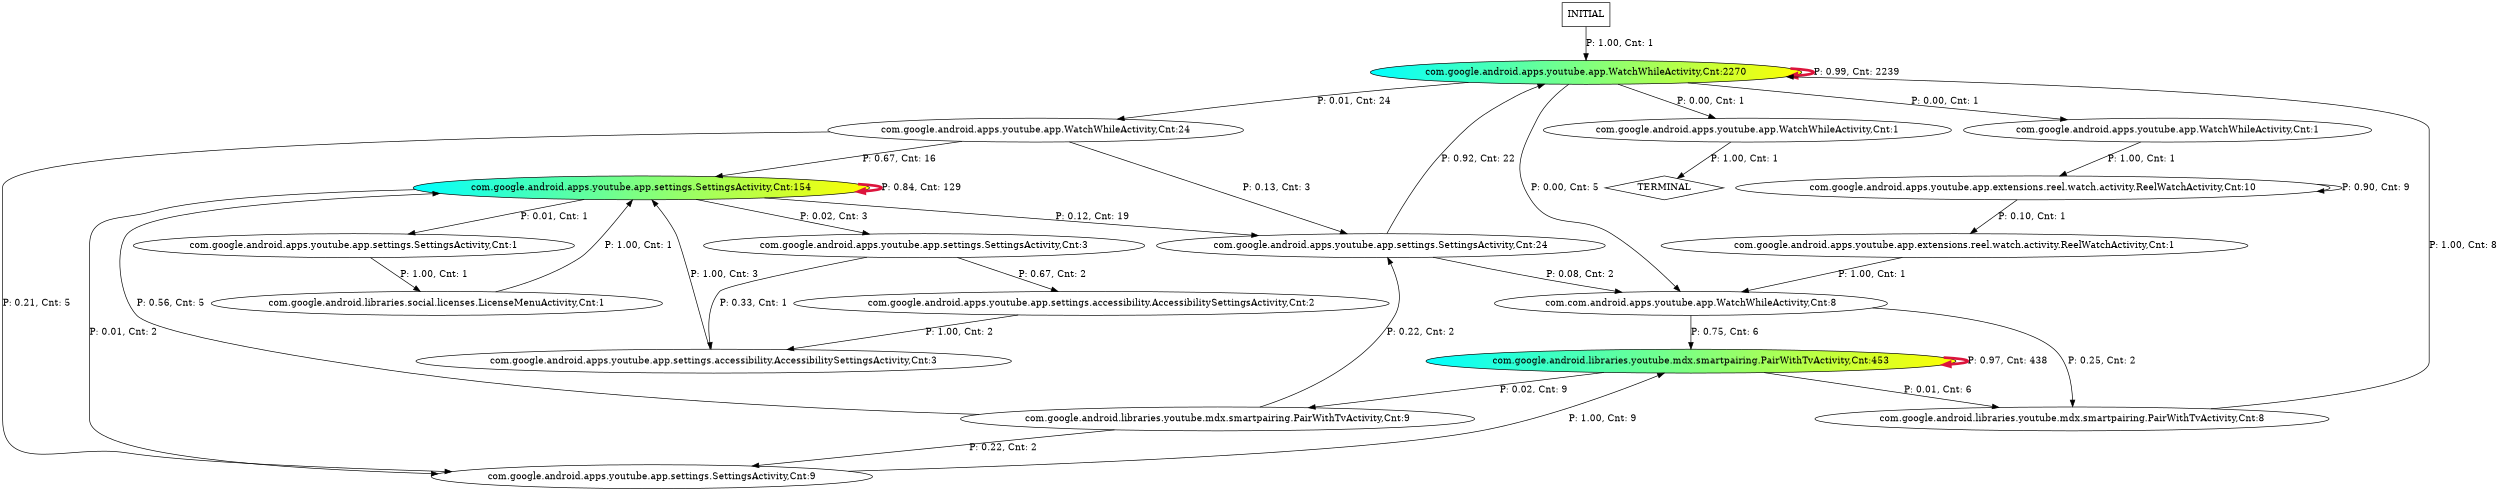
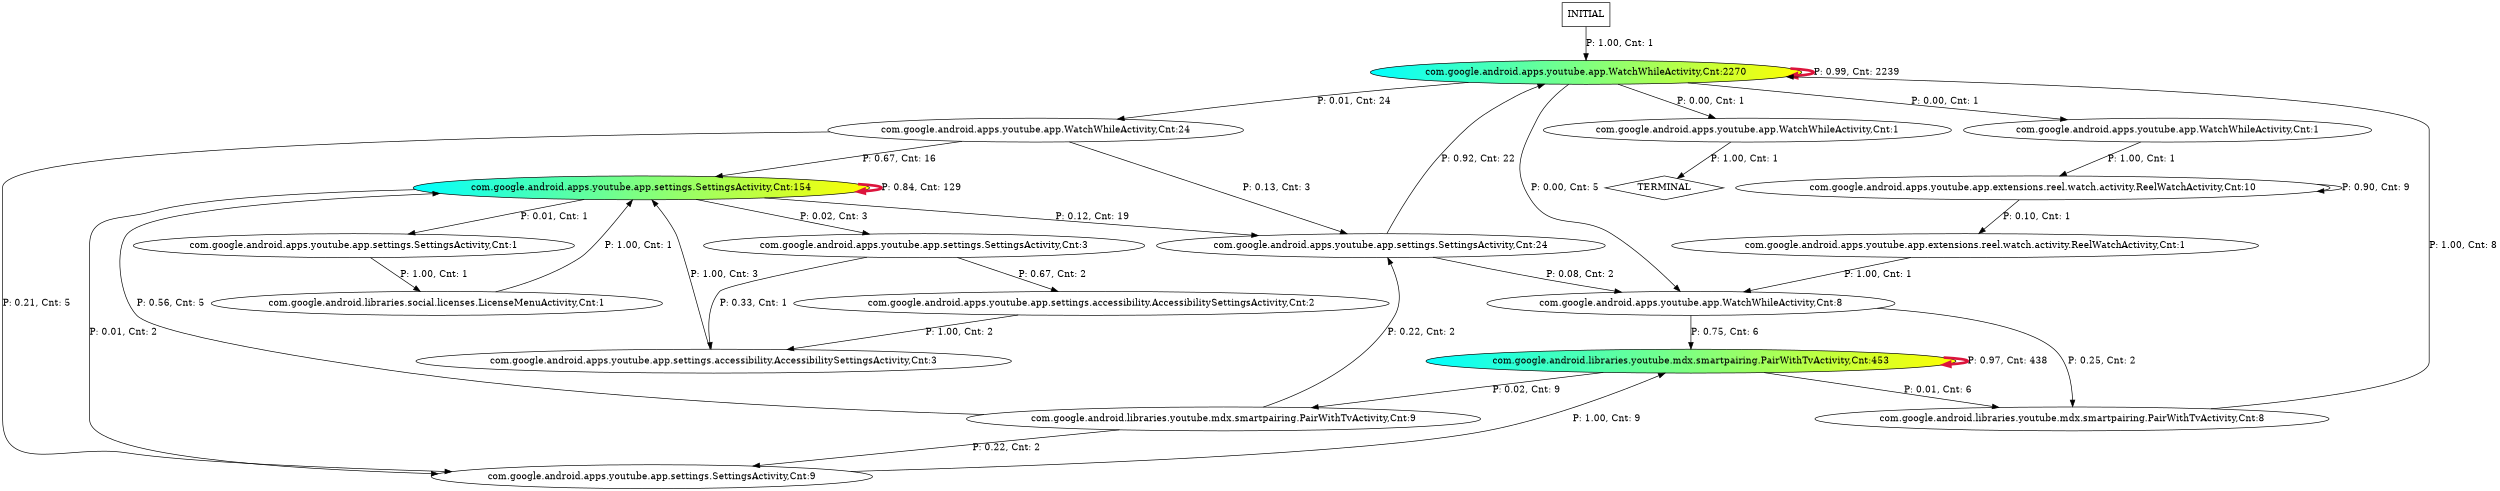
(1691, 303) -> (1691, 303)
